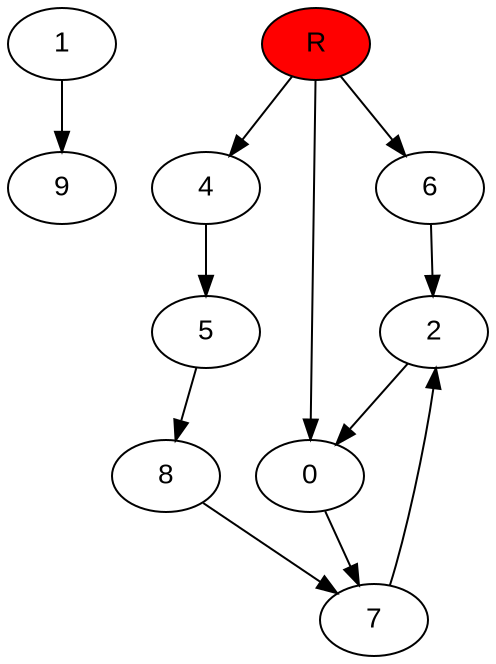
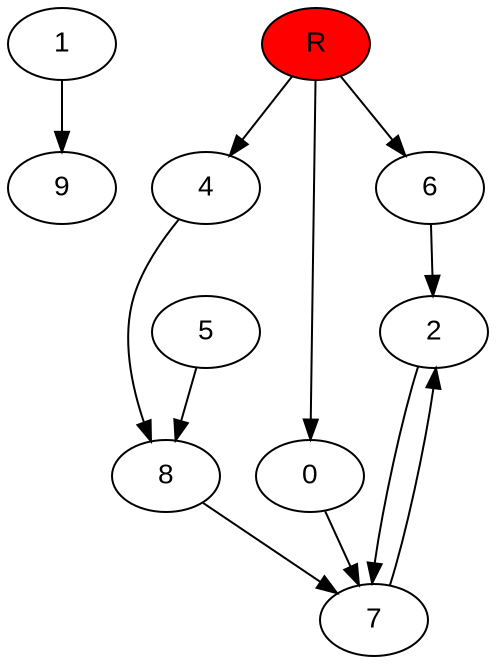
(206, 250) -> (130, 315)
(379, 396) -> (393, 464)
